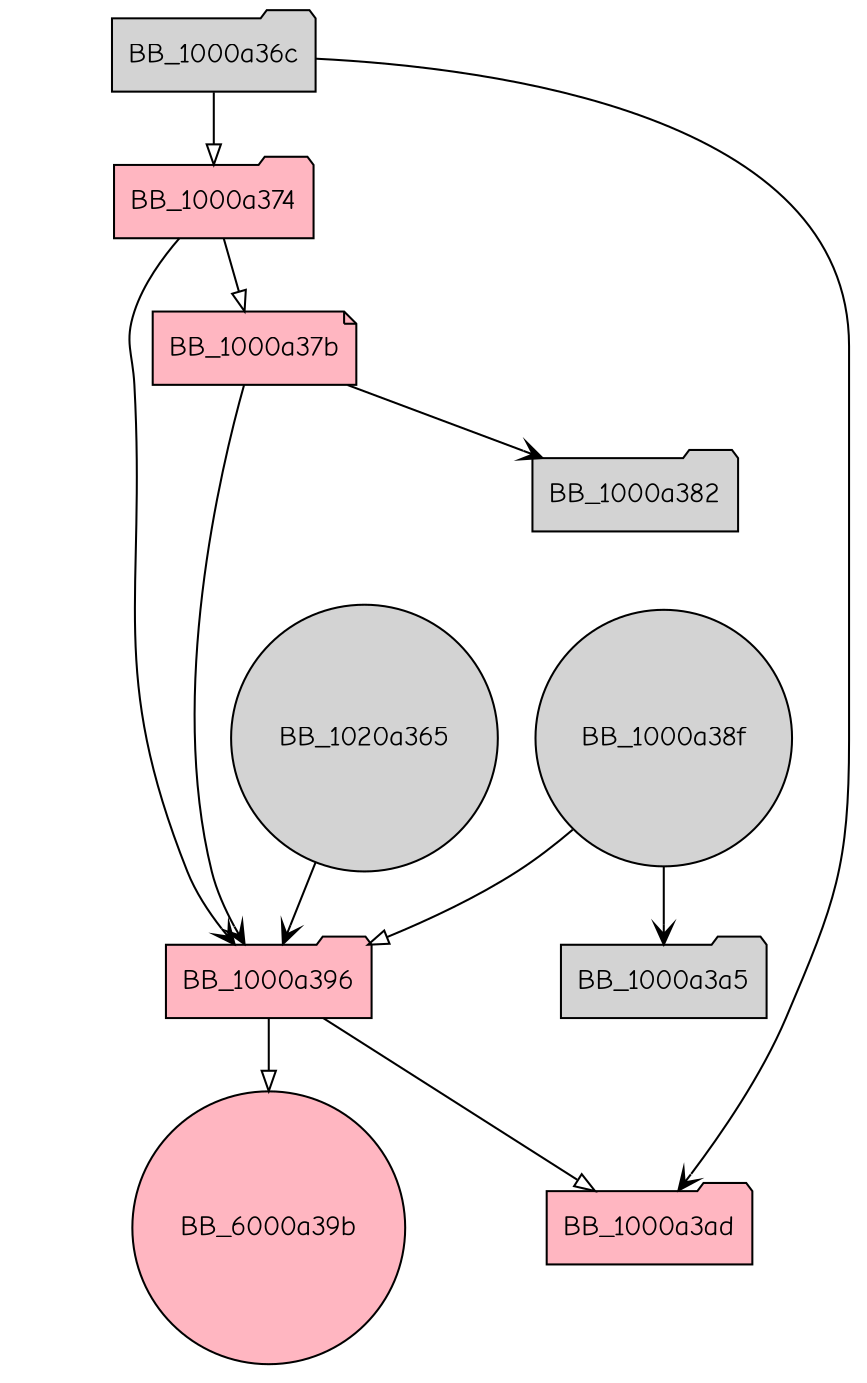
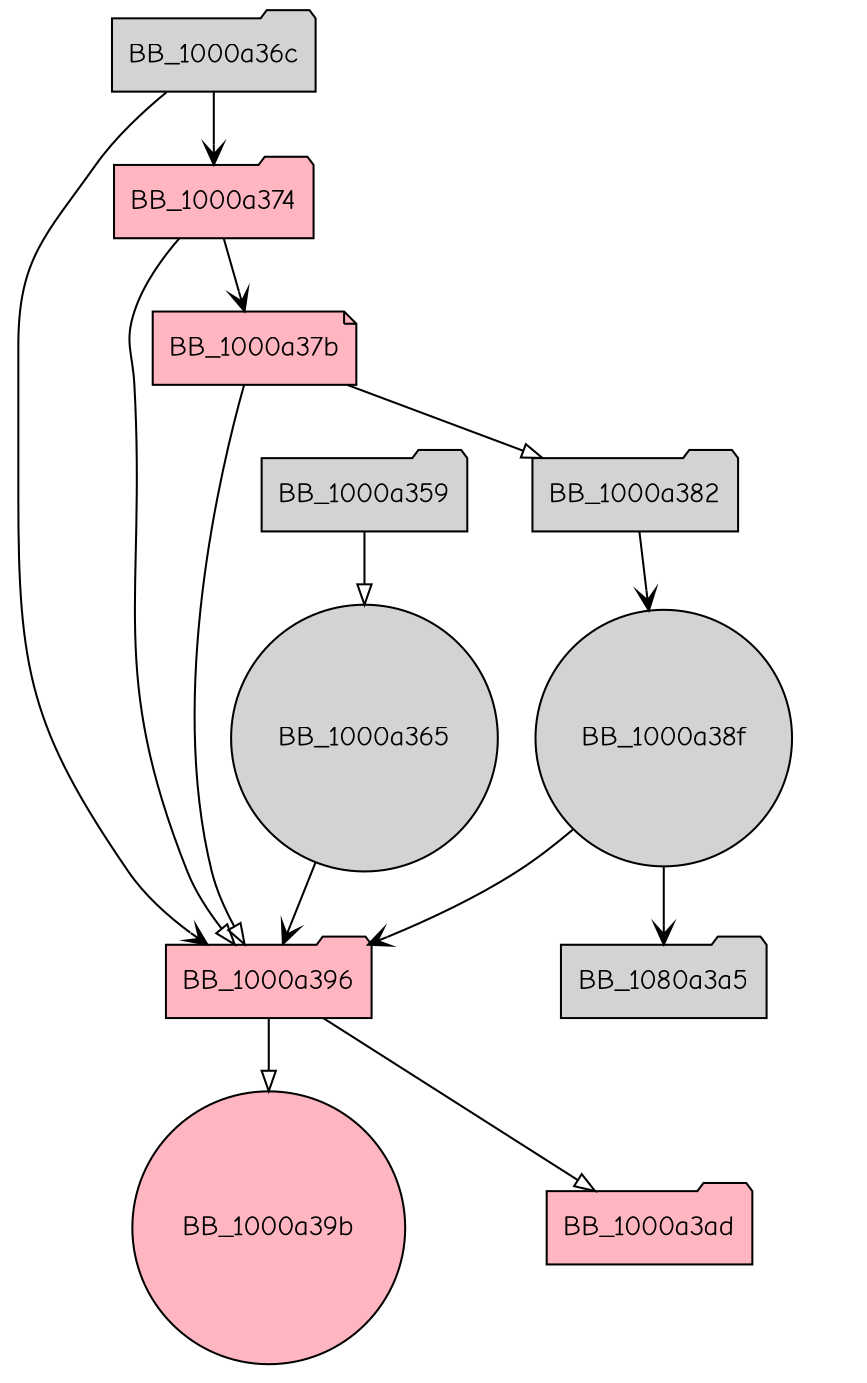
(214, 118) -> (214, 118)
(231, 265) -> (231, 265)
(435, 418) -> (435, 418)
(849, 447) -> (19, 513)
none -> (364, 495)
none -> (643, 561)
(135, 585) -> (135, 585)
(197, 656) -> (197, 656)
(364, 738) -> (364, 738)
(484, 891) -> (484, 891)
(664, 981) -> (664, 981)
(269, 1228) -> (269, 1228)
